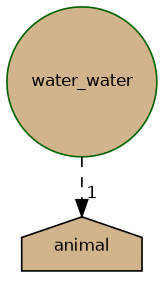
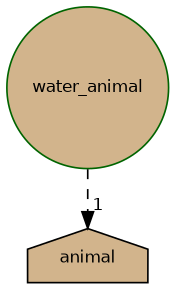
(82, 82) -> (88, 88)
